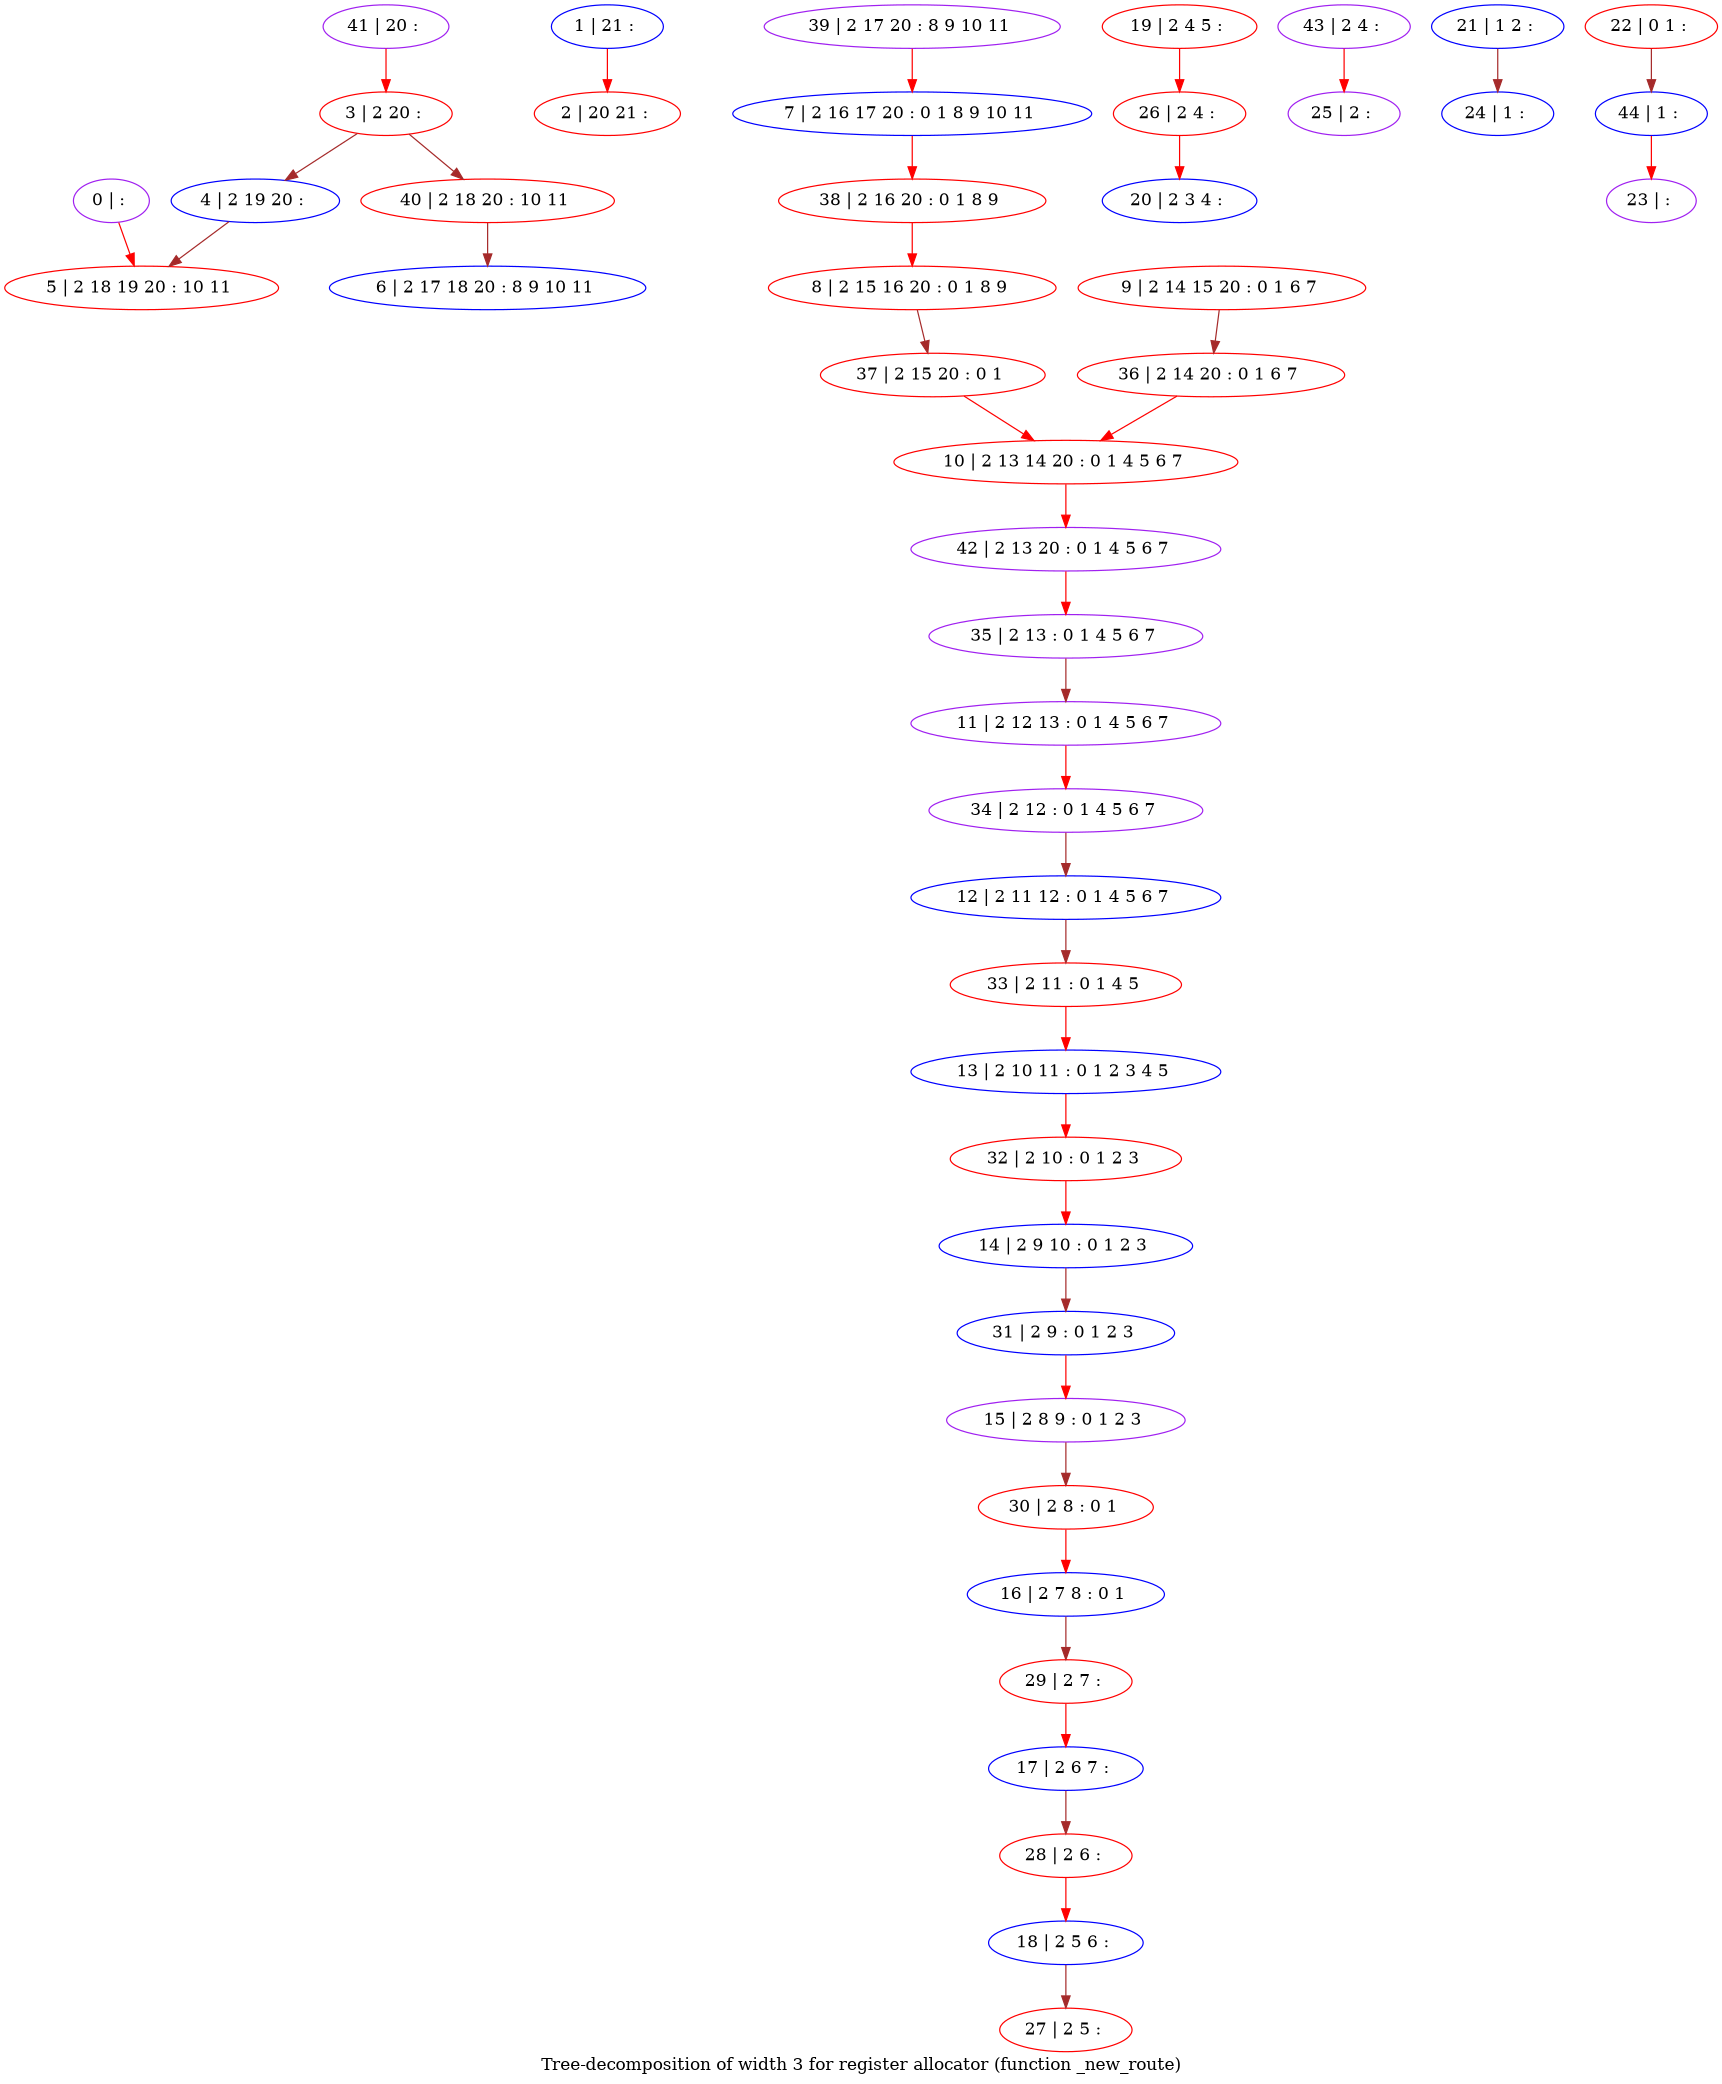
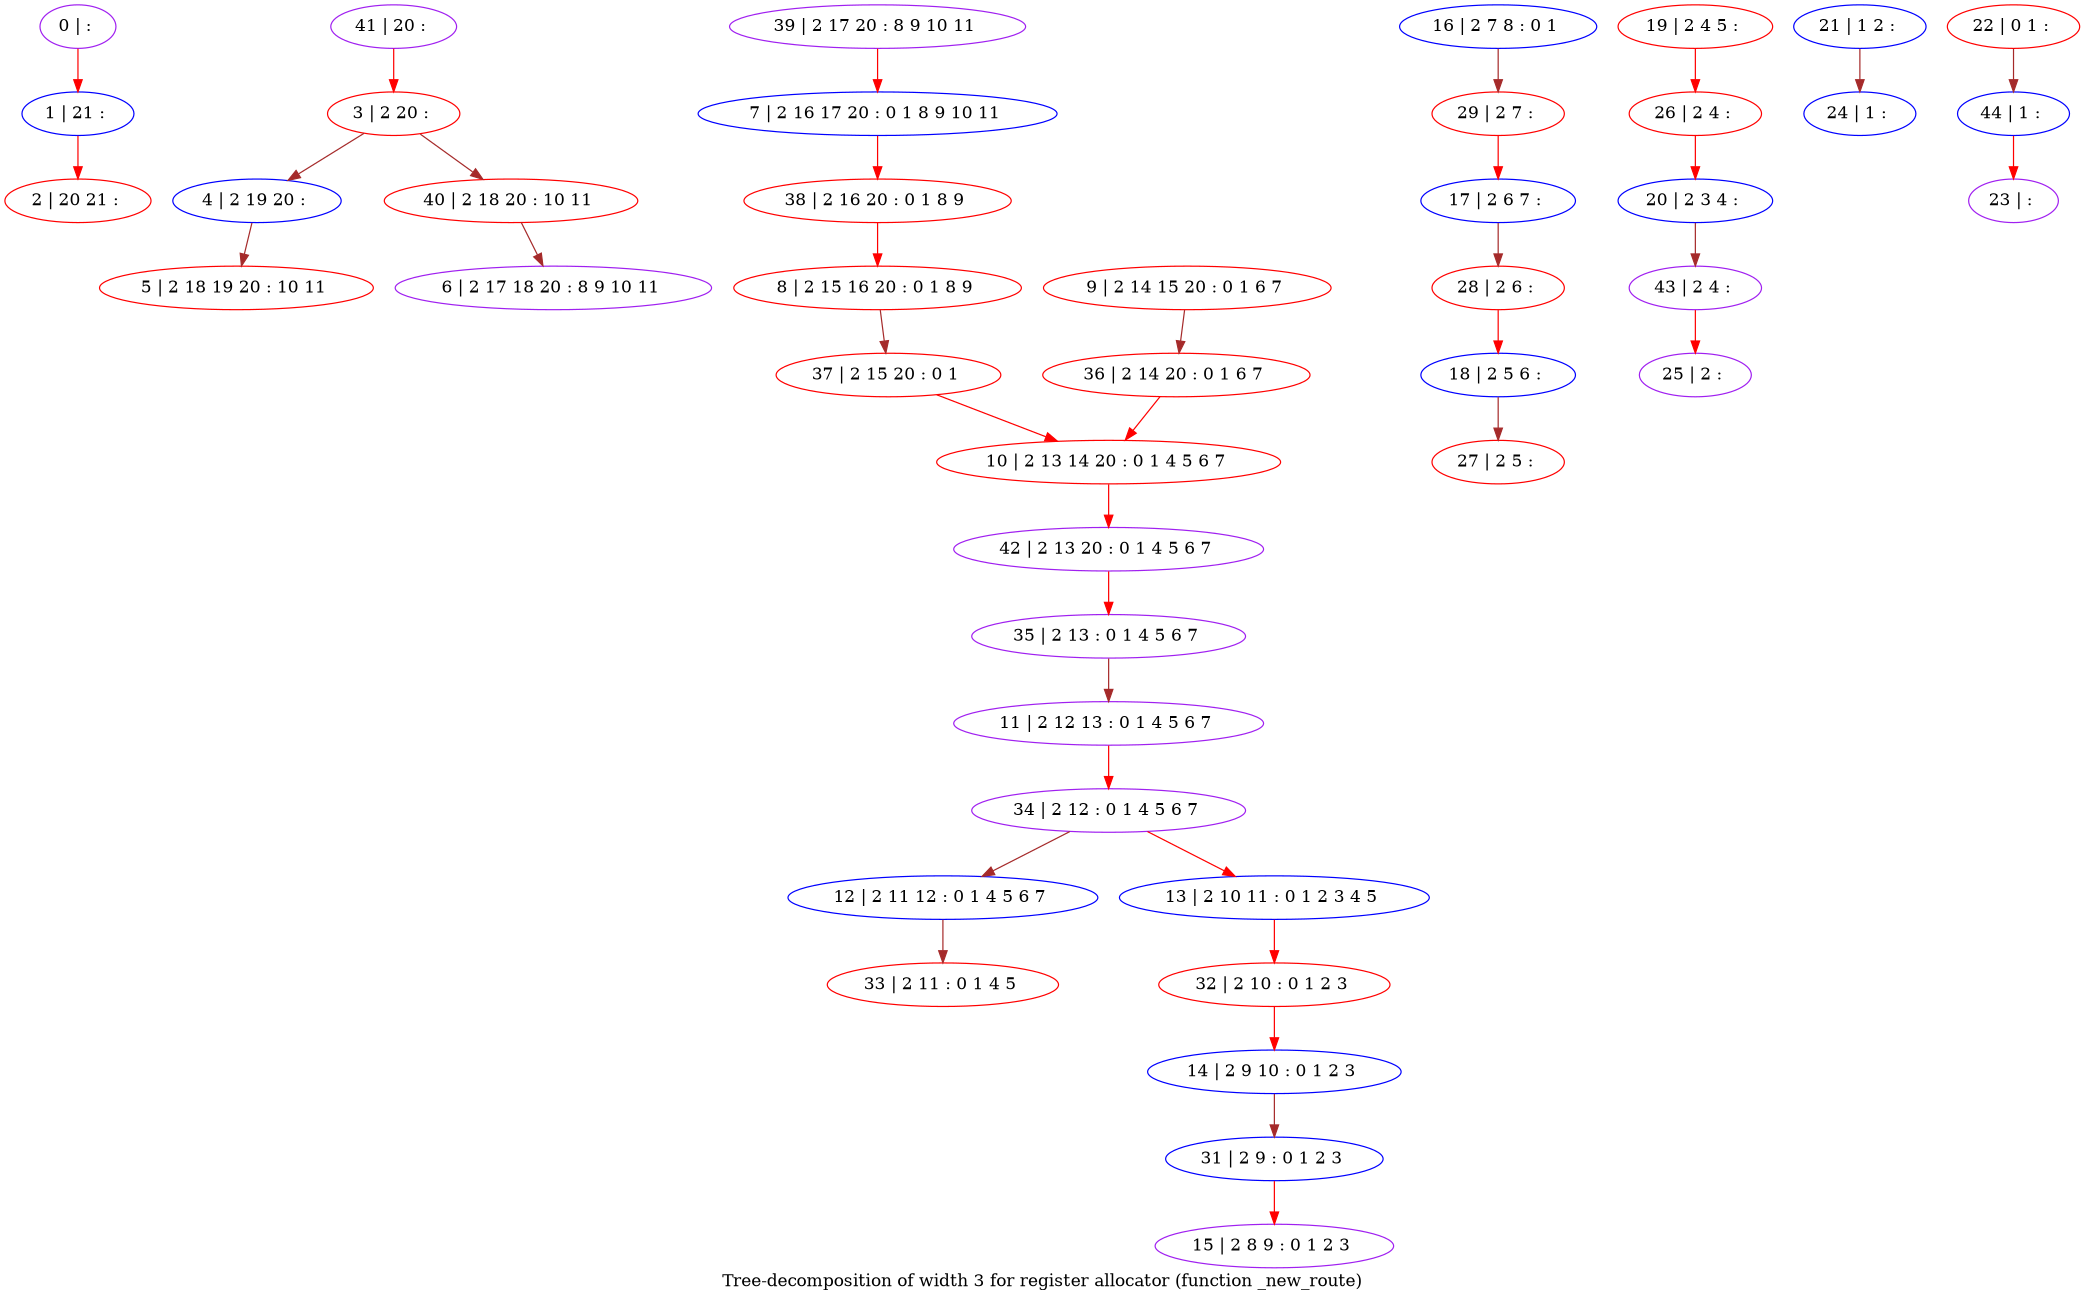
(124, 238) -> (78, 64)
none -> (1695, 238)
(488, 288) -> (553, 288)
(1066, 1022) -> (1186, 851)
(1066, 1507) -> none
